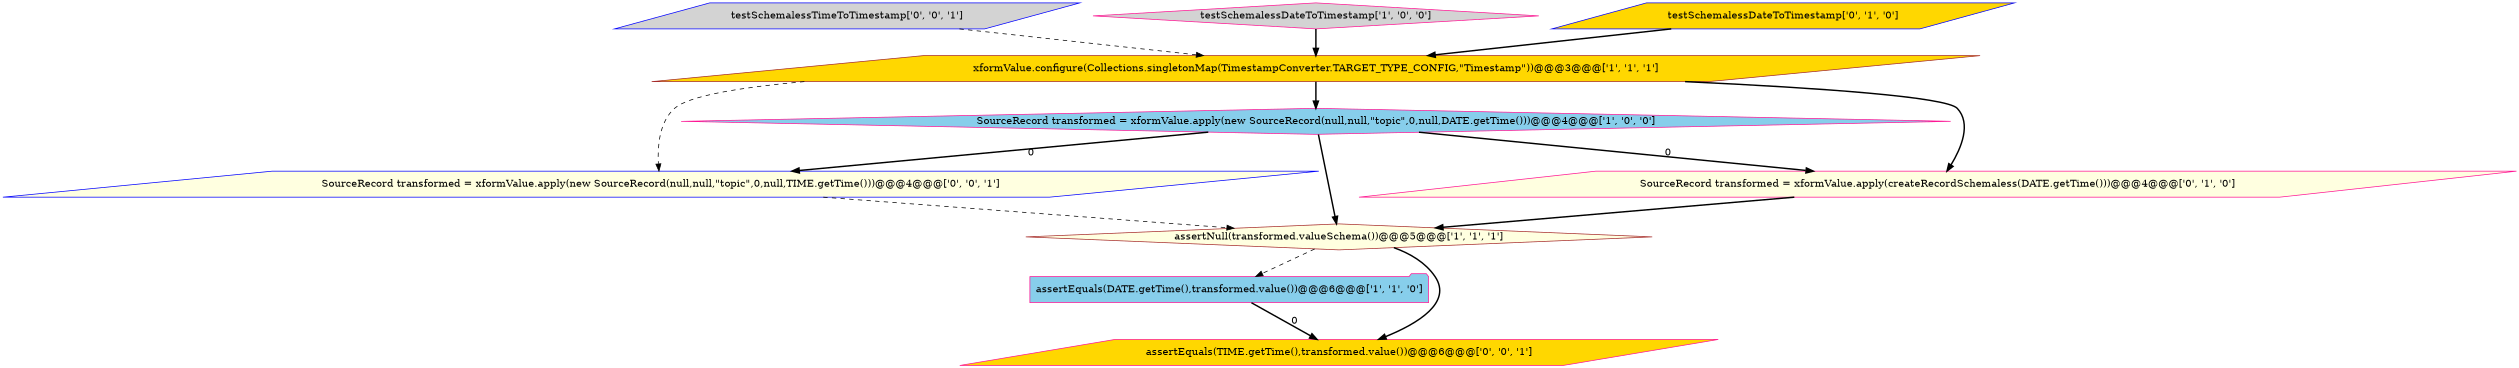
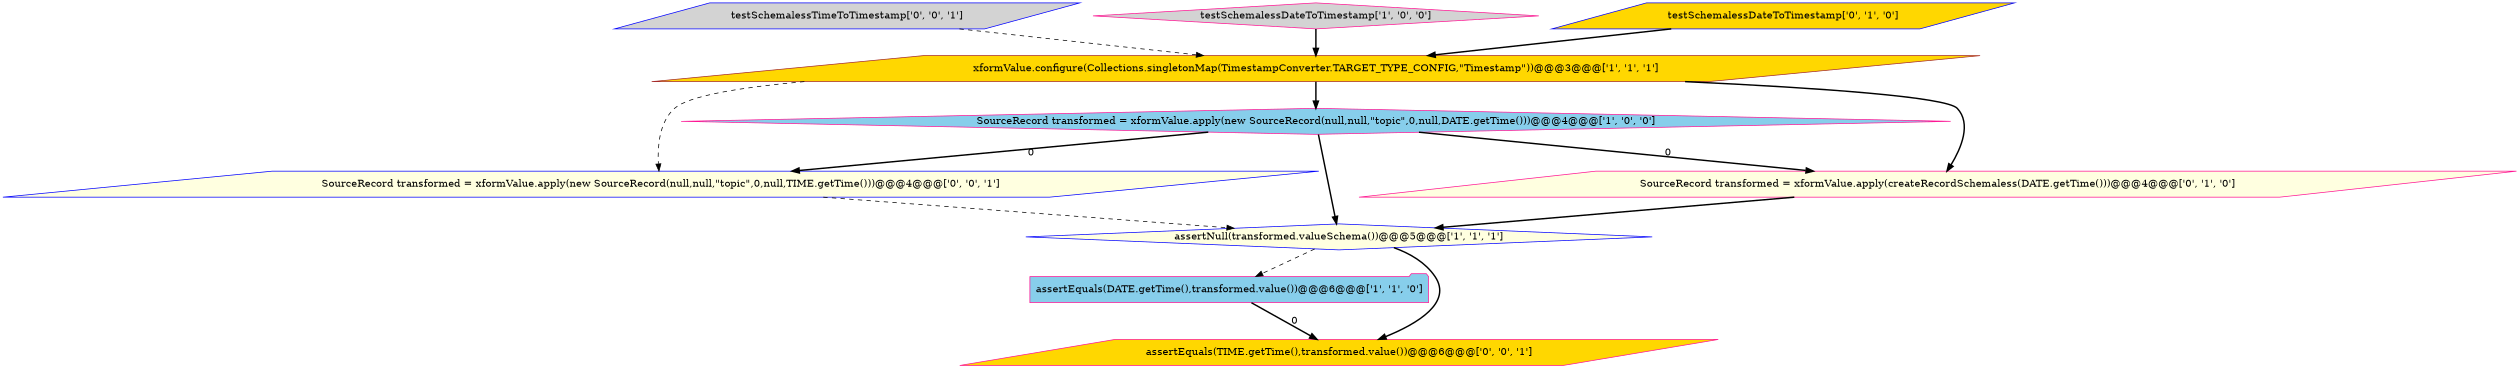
(1339, 237) -> (1339, 237)
